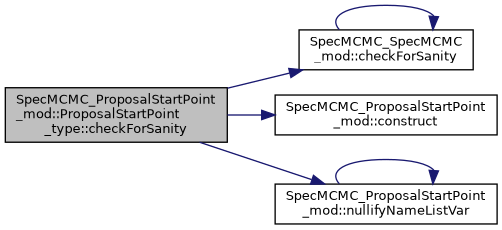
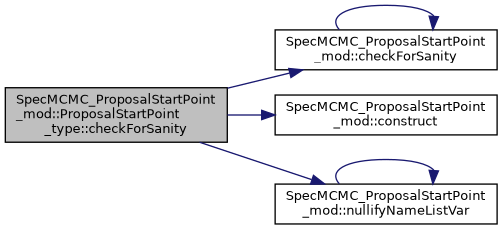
(386, 50) -> (386, 50)
